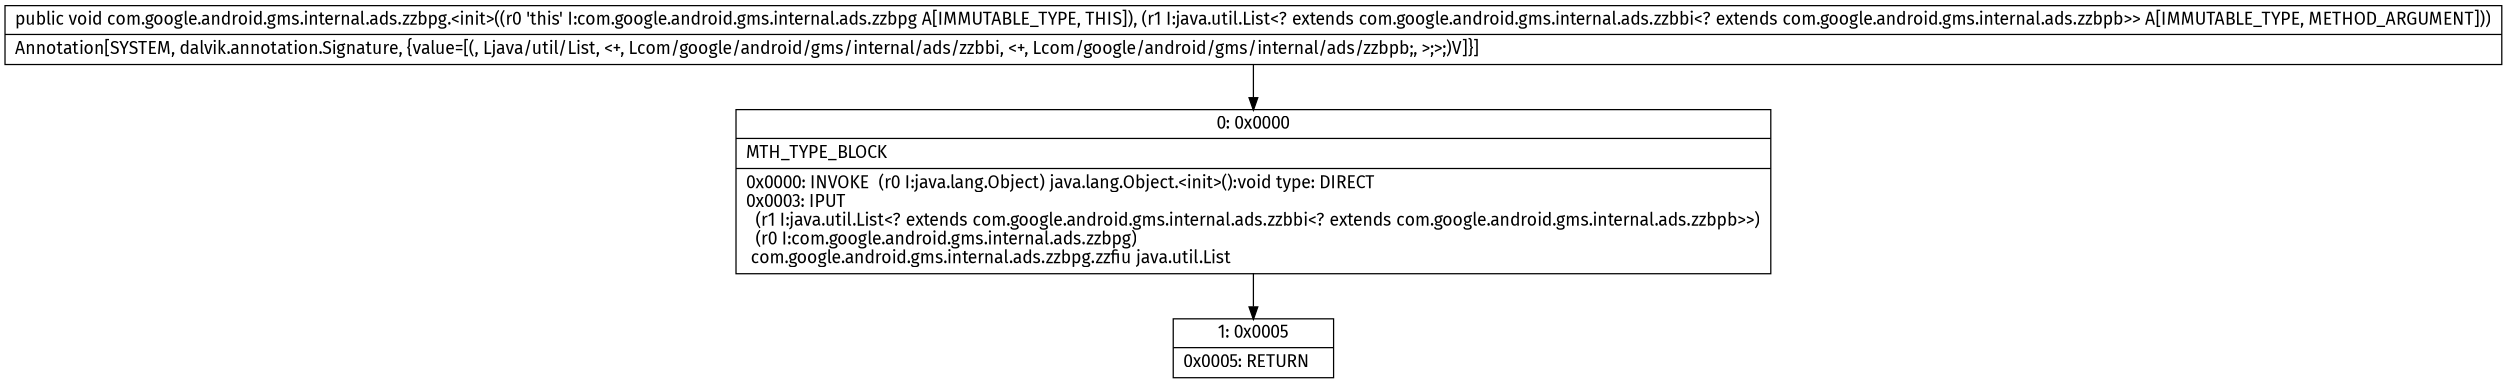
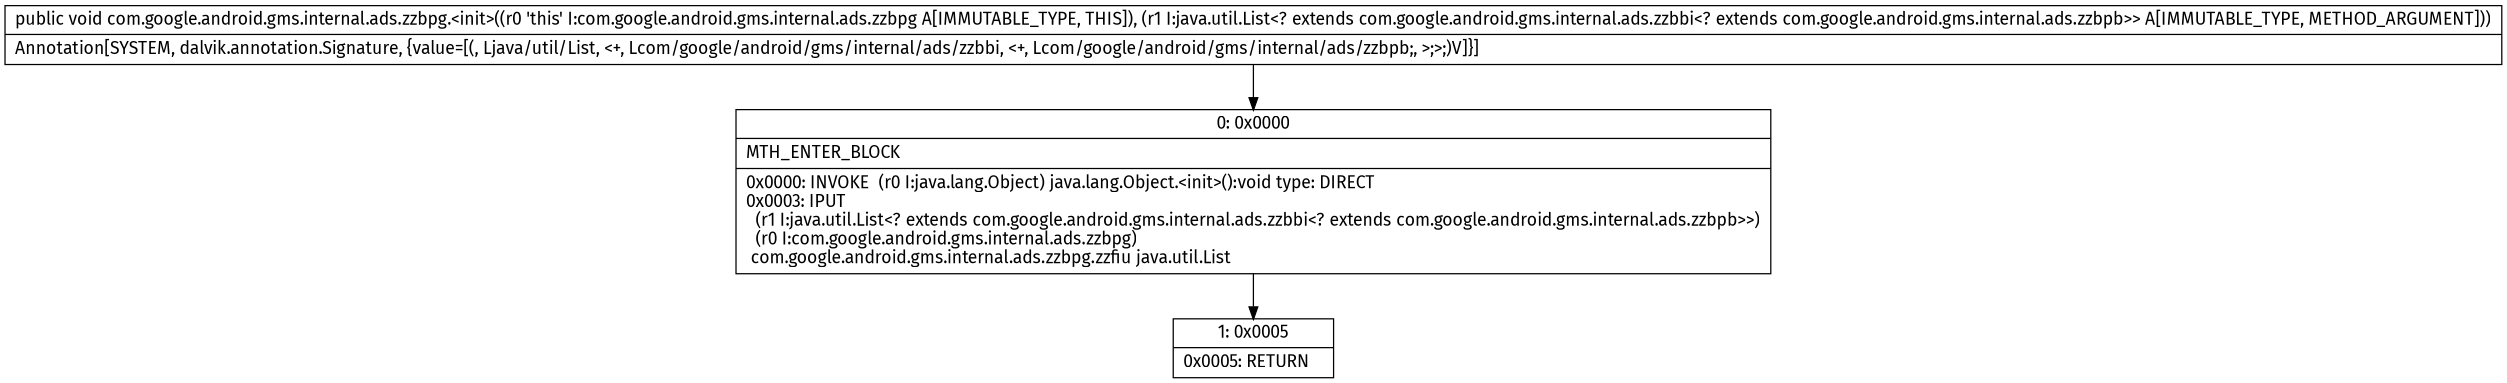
(817, 153) -> (824, 153)
